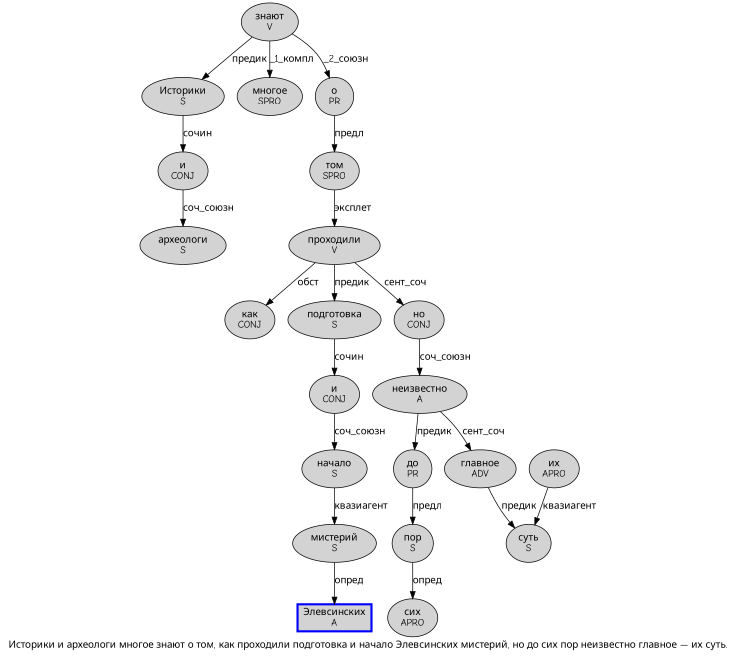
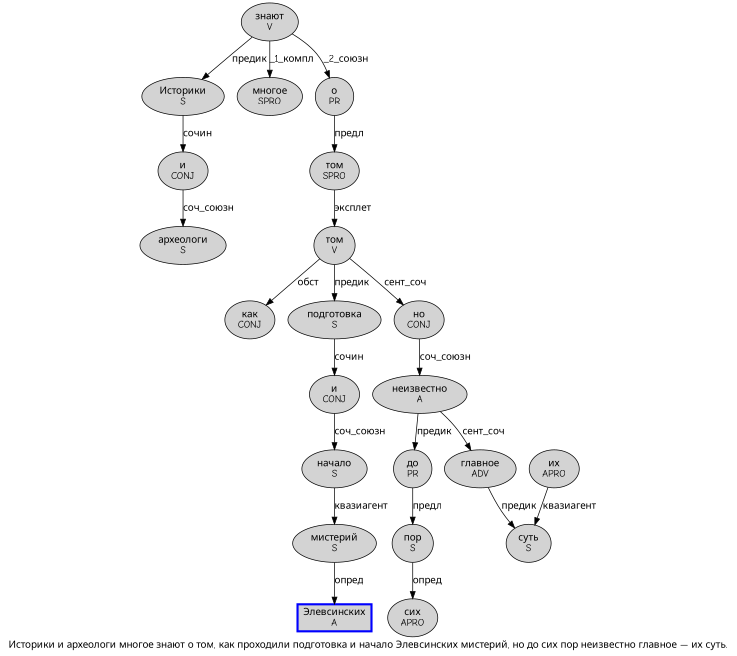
(335, 245) -> (335, 245)
